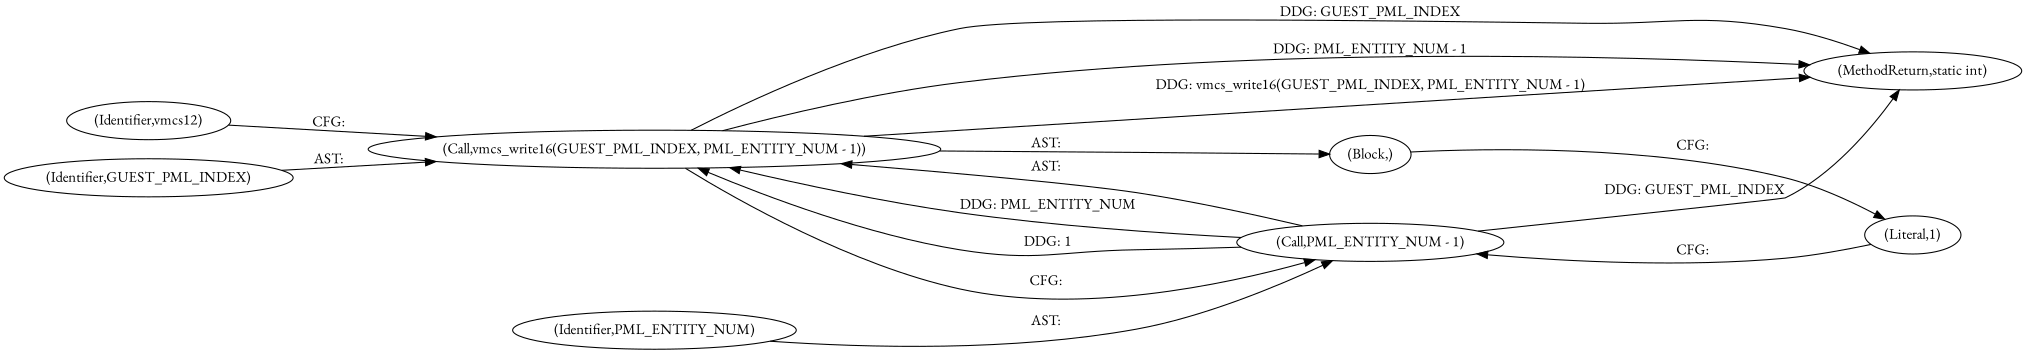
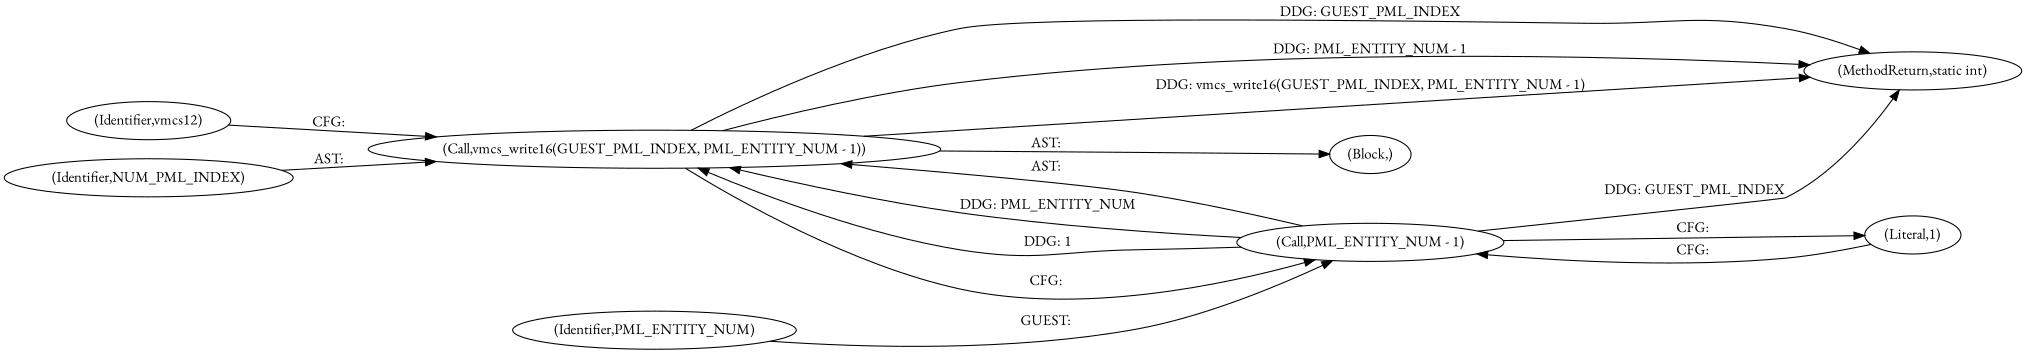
(1647, 156) -> (1679, 238)
(149, 178) -> (149, 178)
(1048, 321) -> (1048, 321)
